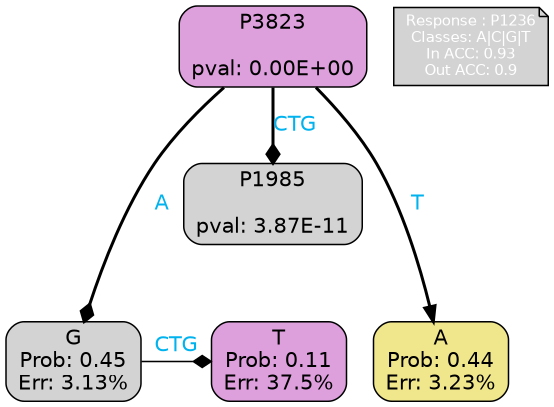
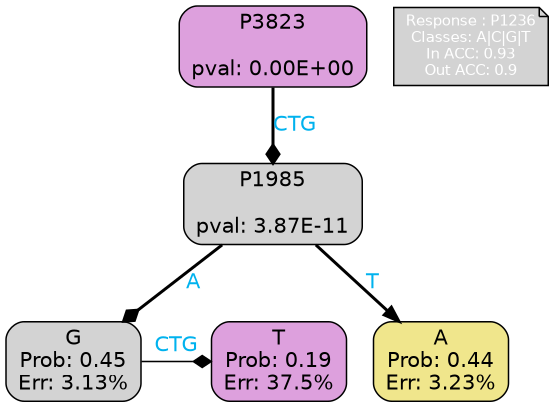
(141, 186) -> (180, 278)
(389, 188) -> (352, 278)
(279, 362) -> (279, 362)
